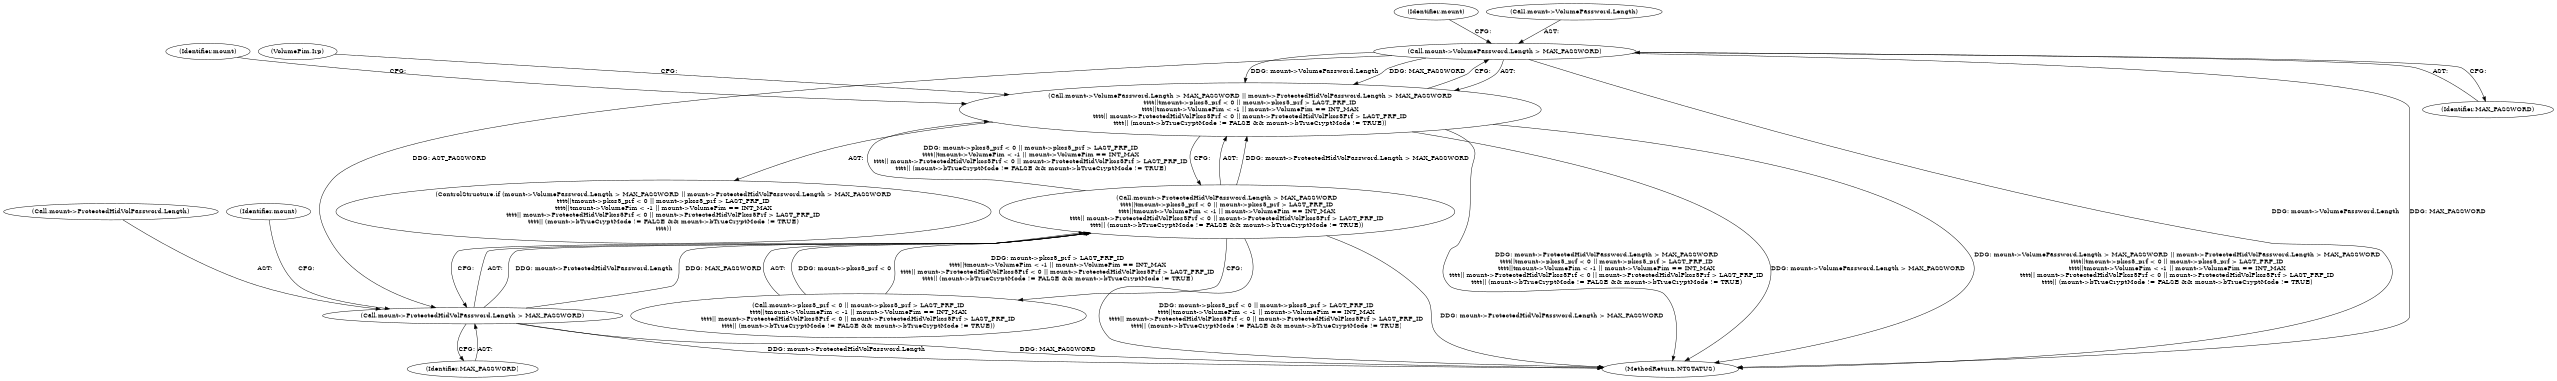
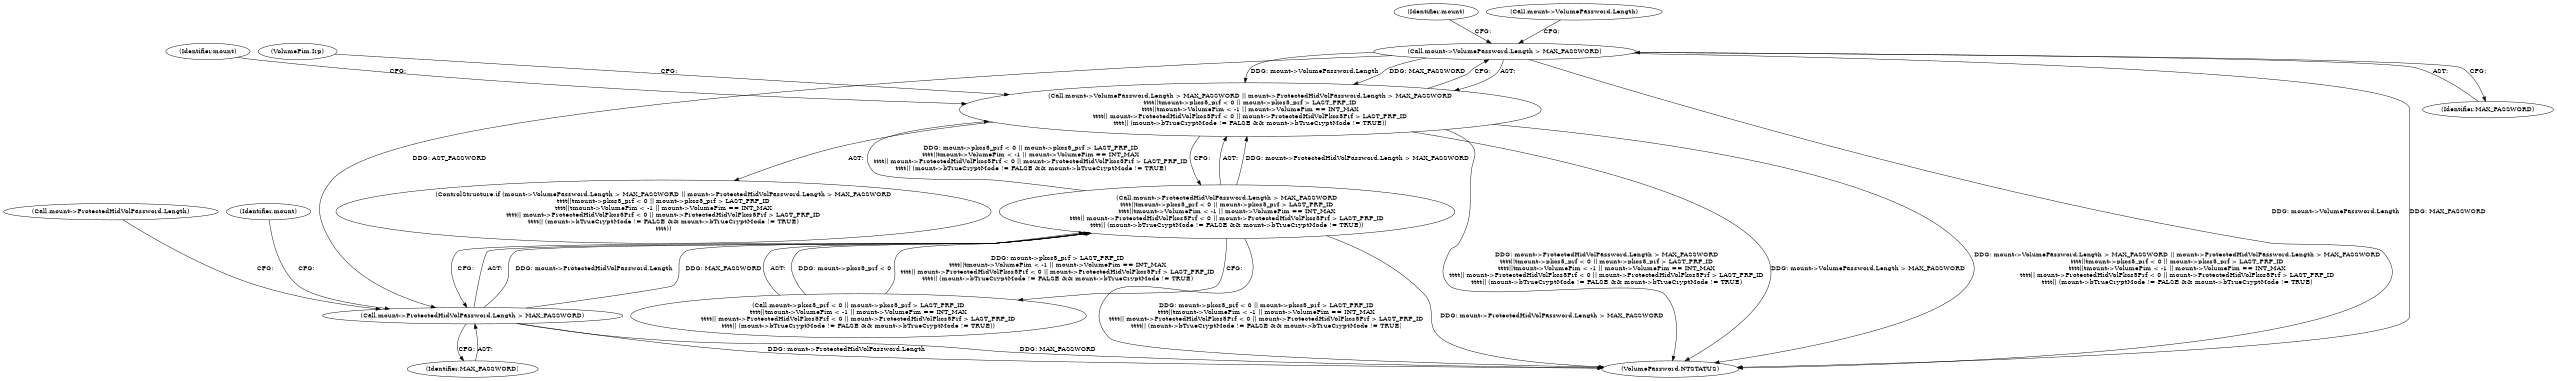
(1553, 32) -> (1553, 32)
(266, 269) -> (266, 269)
(1670, 369) -> (1670, 369)
